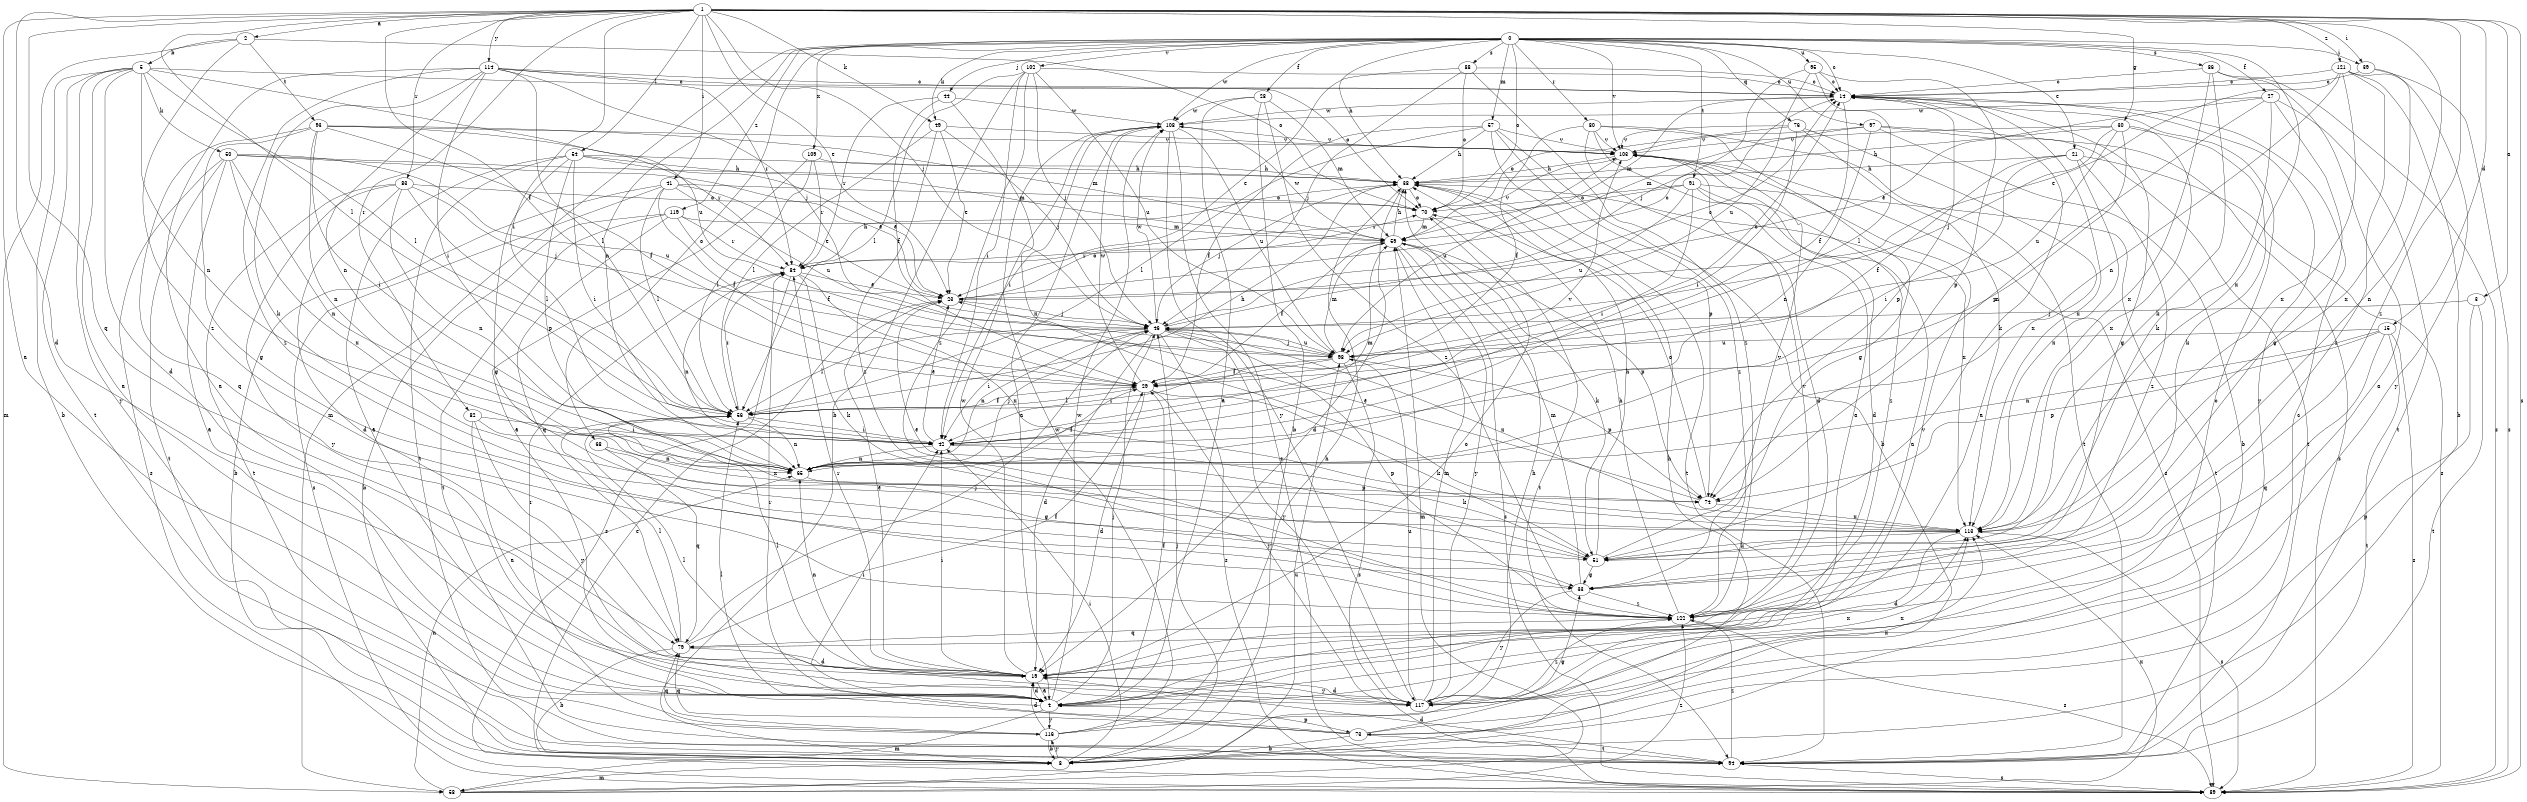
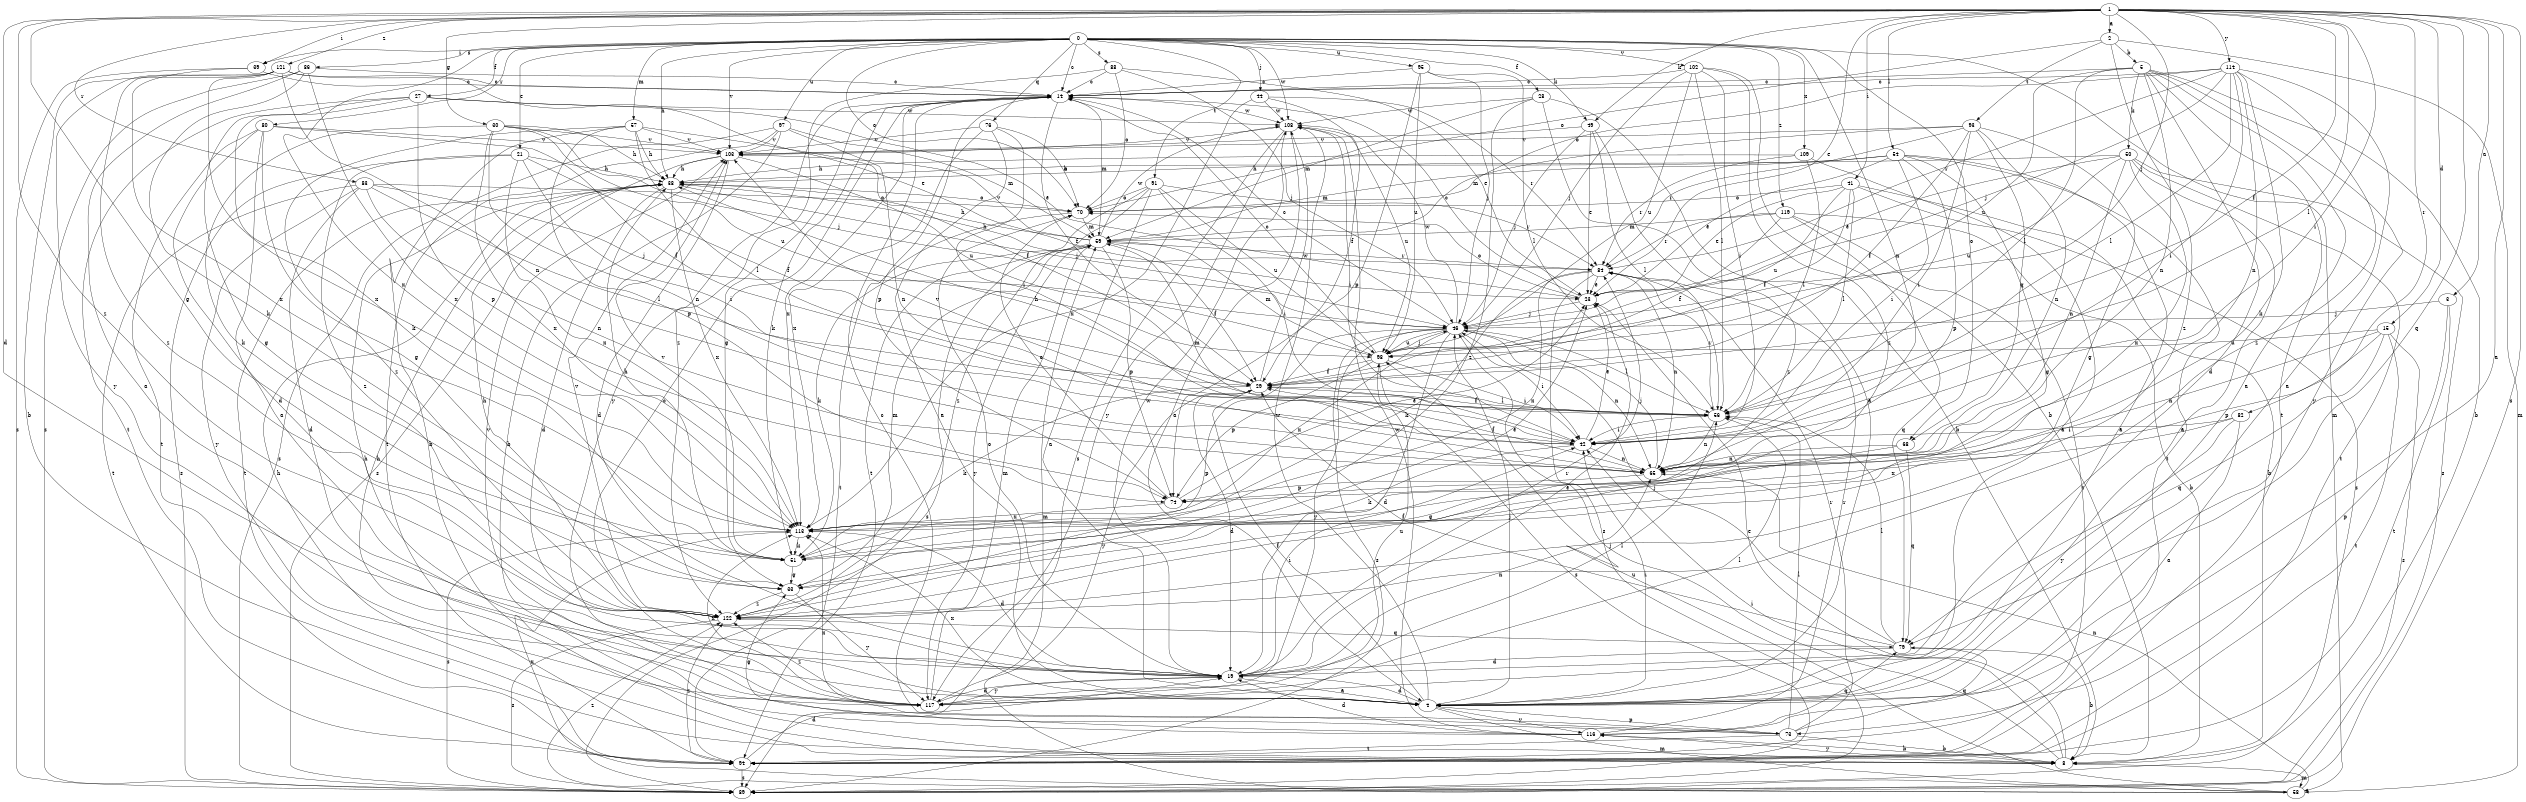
(2369, 300) -> (188, 300)
(260, 406) -> (2019, 312)
